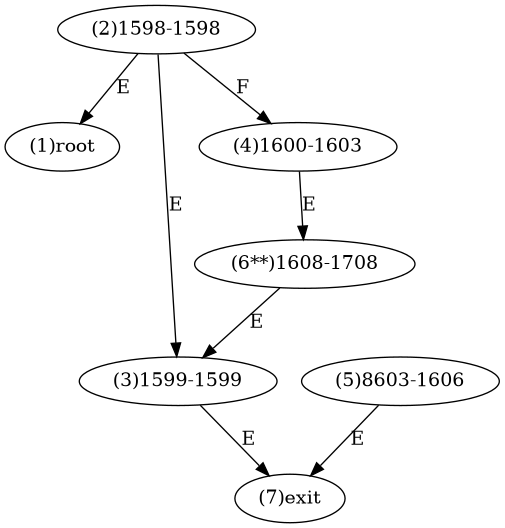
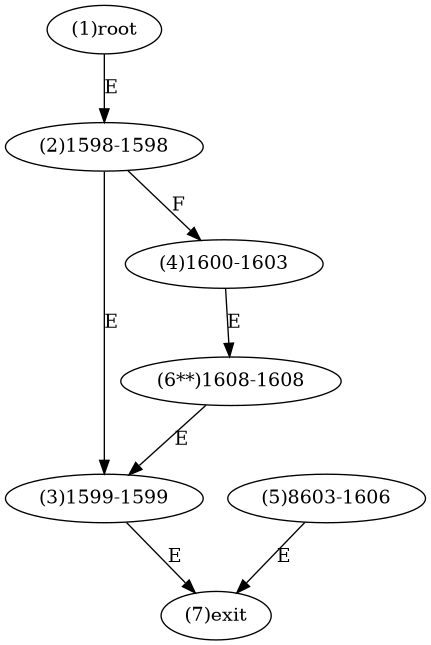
(113, 83) -> (104, 81)
(305, 264) -> (231, 381)
